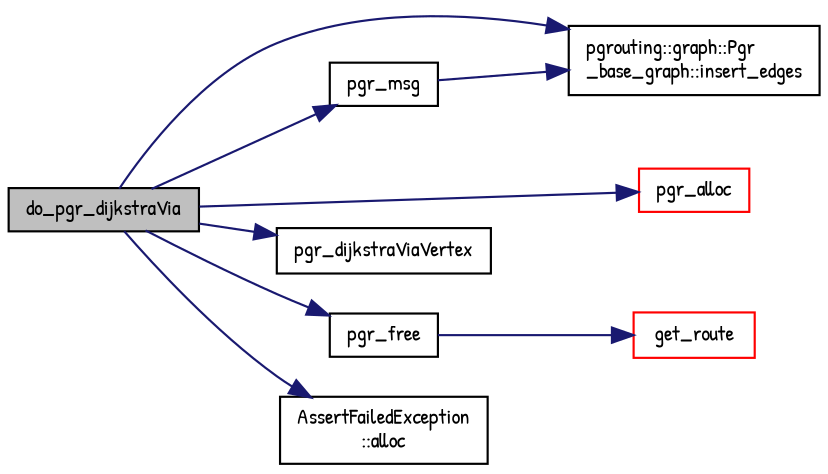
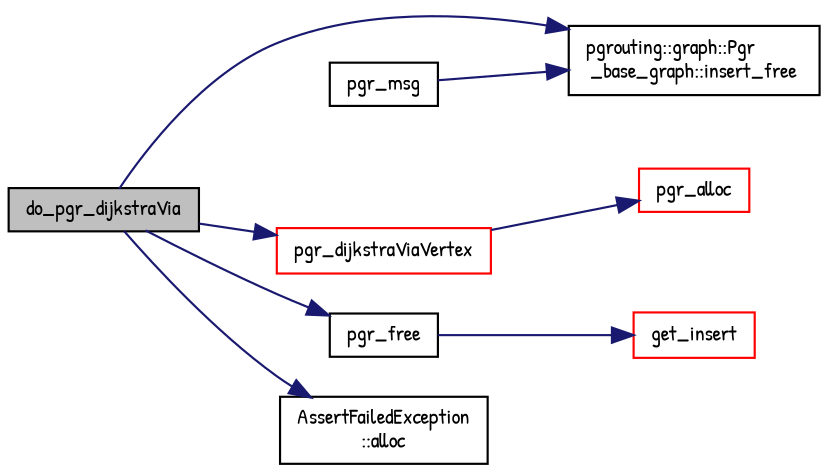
(694, 61) -> (694, 61)
(234, 152) -> none
(408, 200) -> (555, 217)
(384, 251) -> (384, 251)
(694, 335) -> (694, 335)
